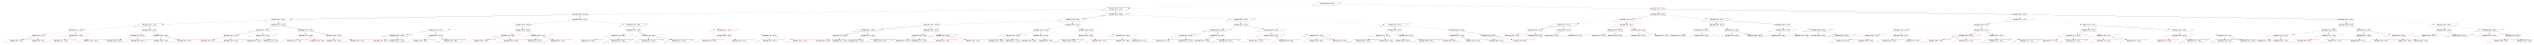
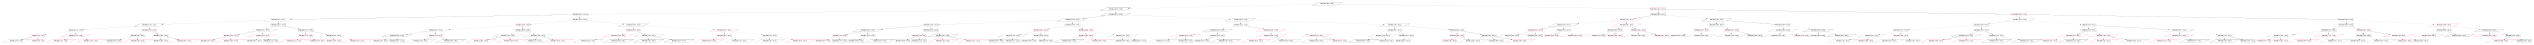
(1426, 41) -> none
